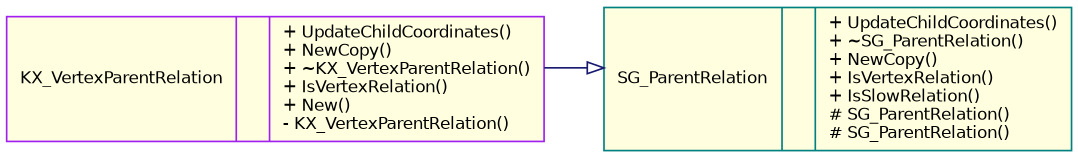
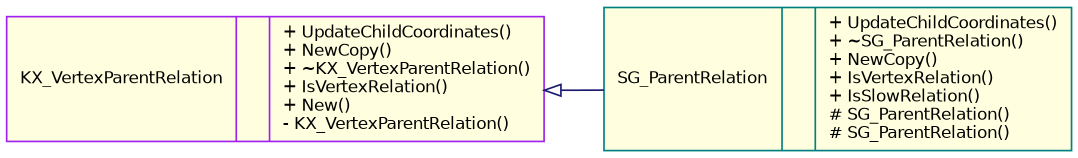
(566, 68) -> (583, 90)
